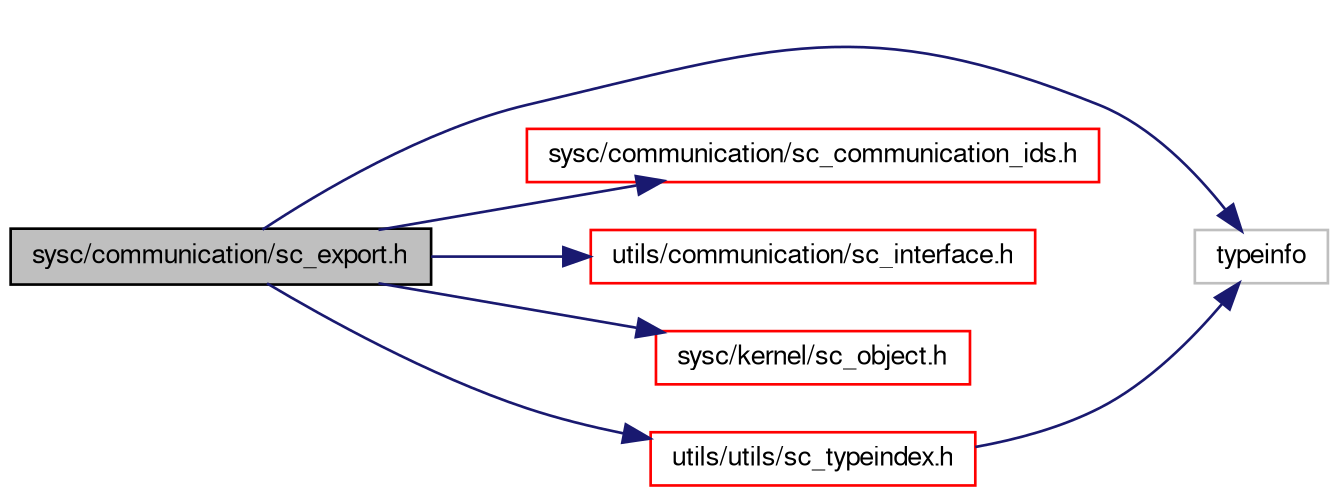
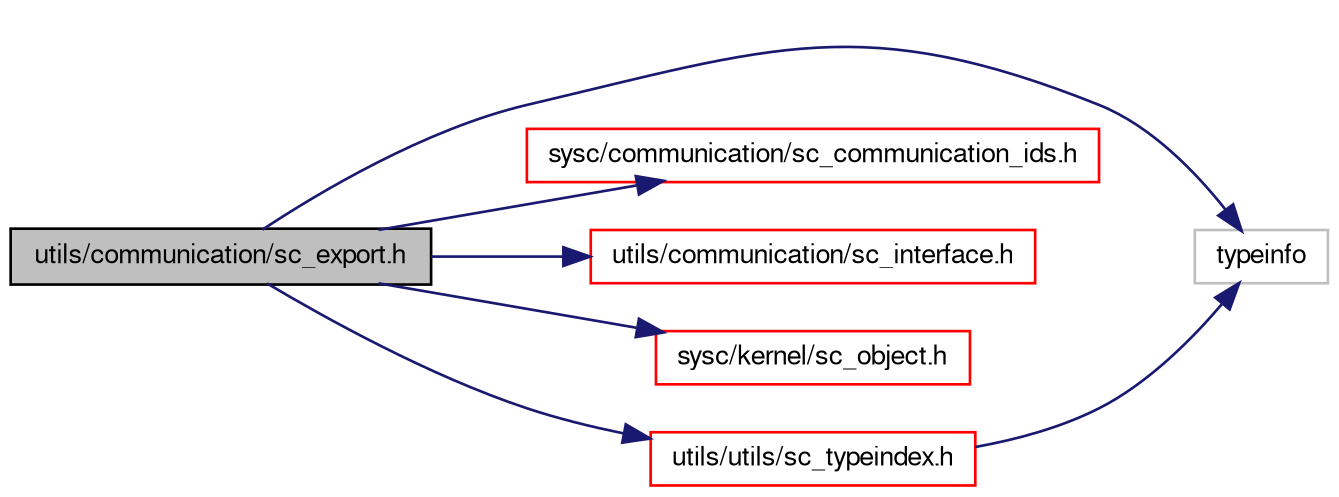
(221, 257) -> (221, 257)
